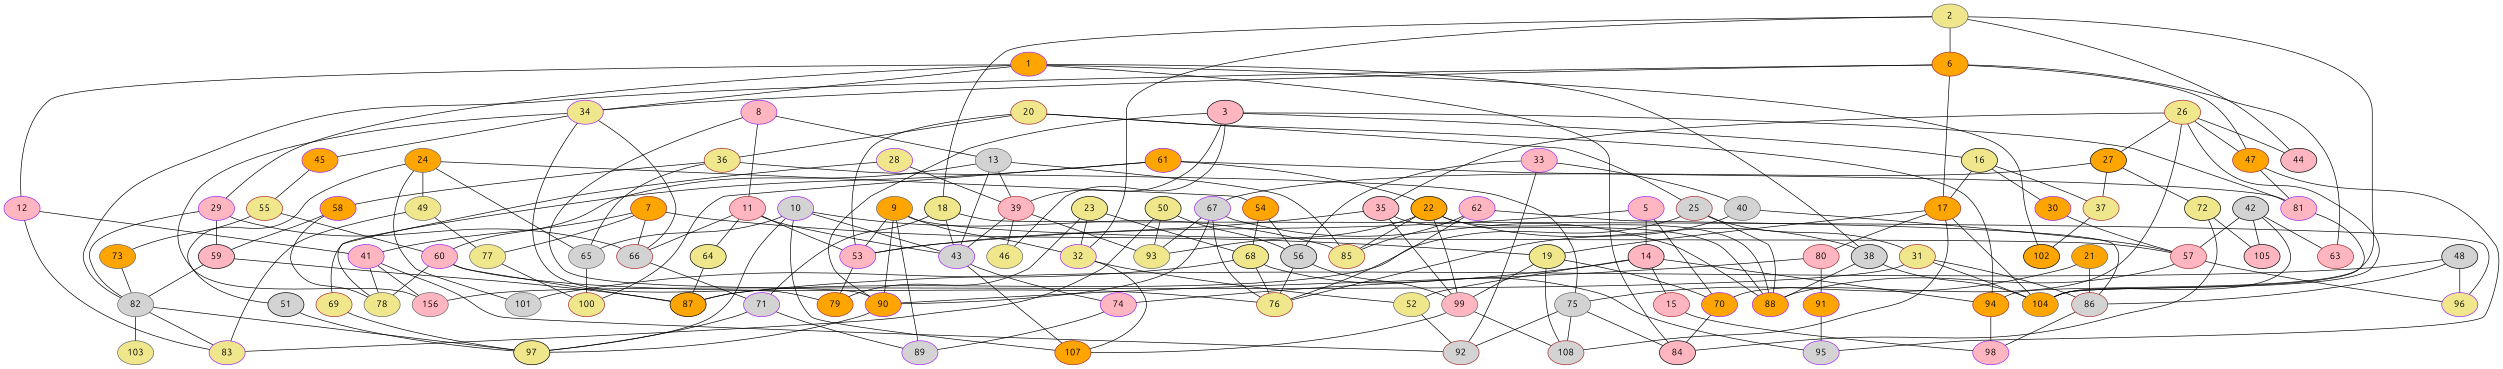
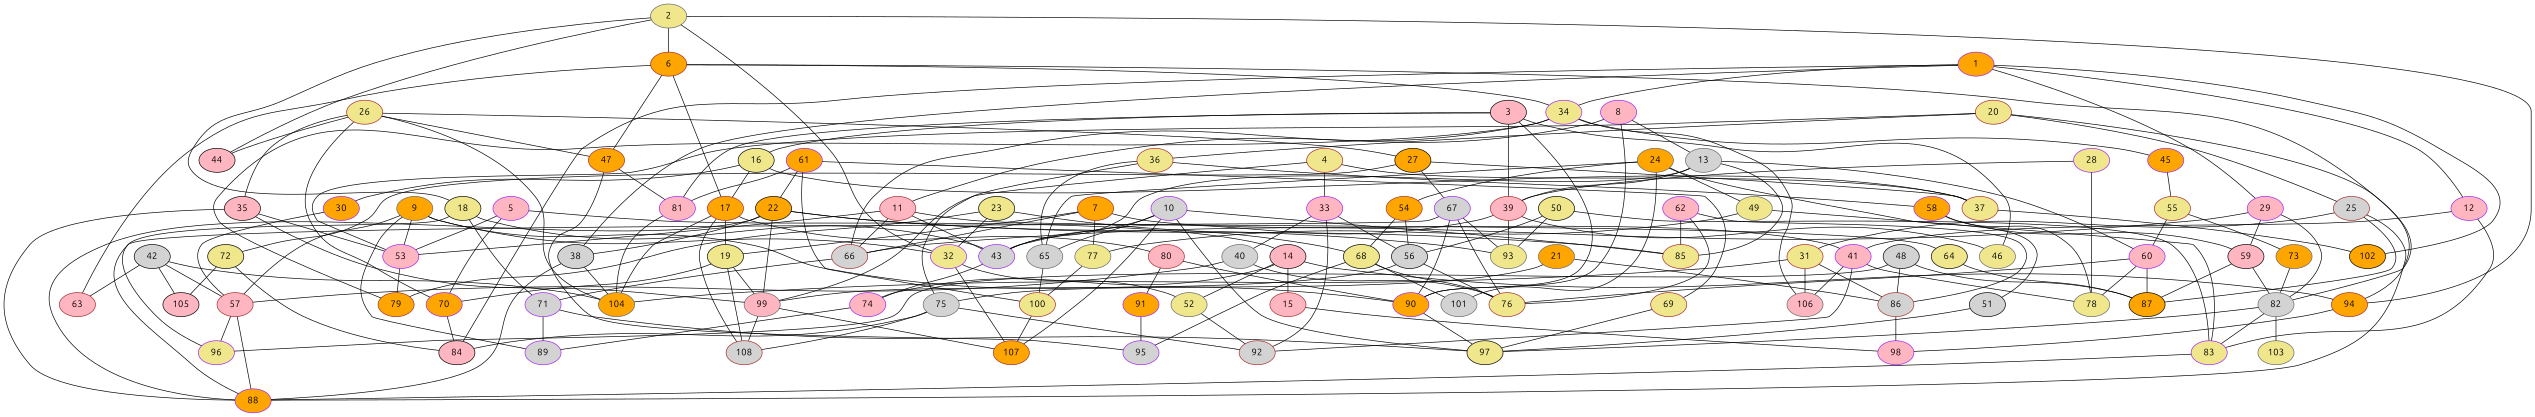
none -> (1325, 160)
(430, 305) -> (1805, 305)
(1017, 307) -> (1024, 329)
none -> (1231, 382)
